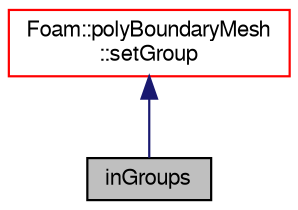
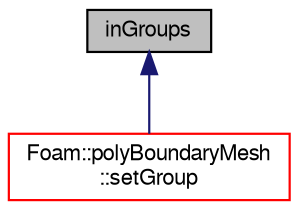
(149, 128) -> (149, 104)
